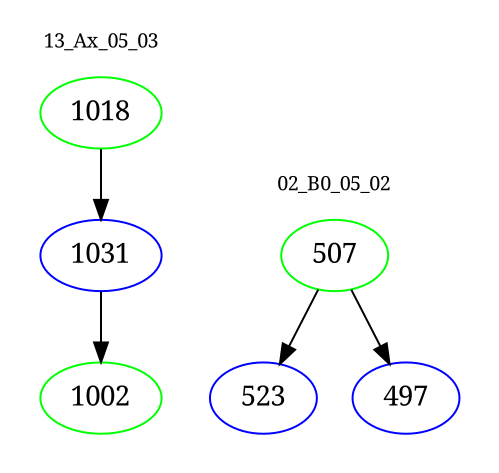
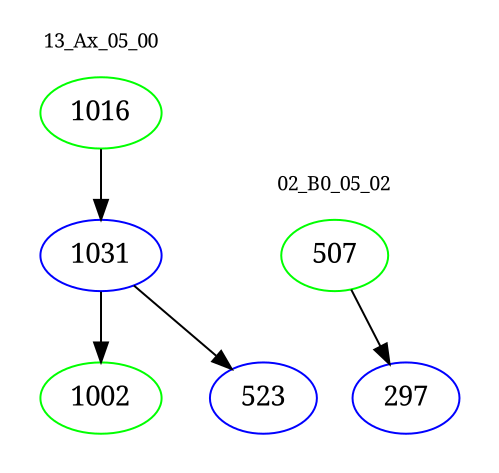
(101, 43) -> (101, 43)
(101, 113) -> (101, 113)
(304, 318) -> (165, 312)
(406, 398) -> (406, 398)
